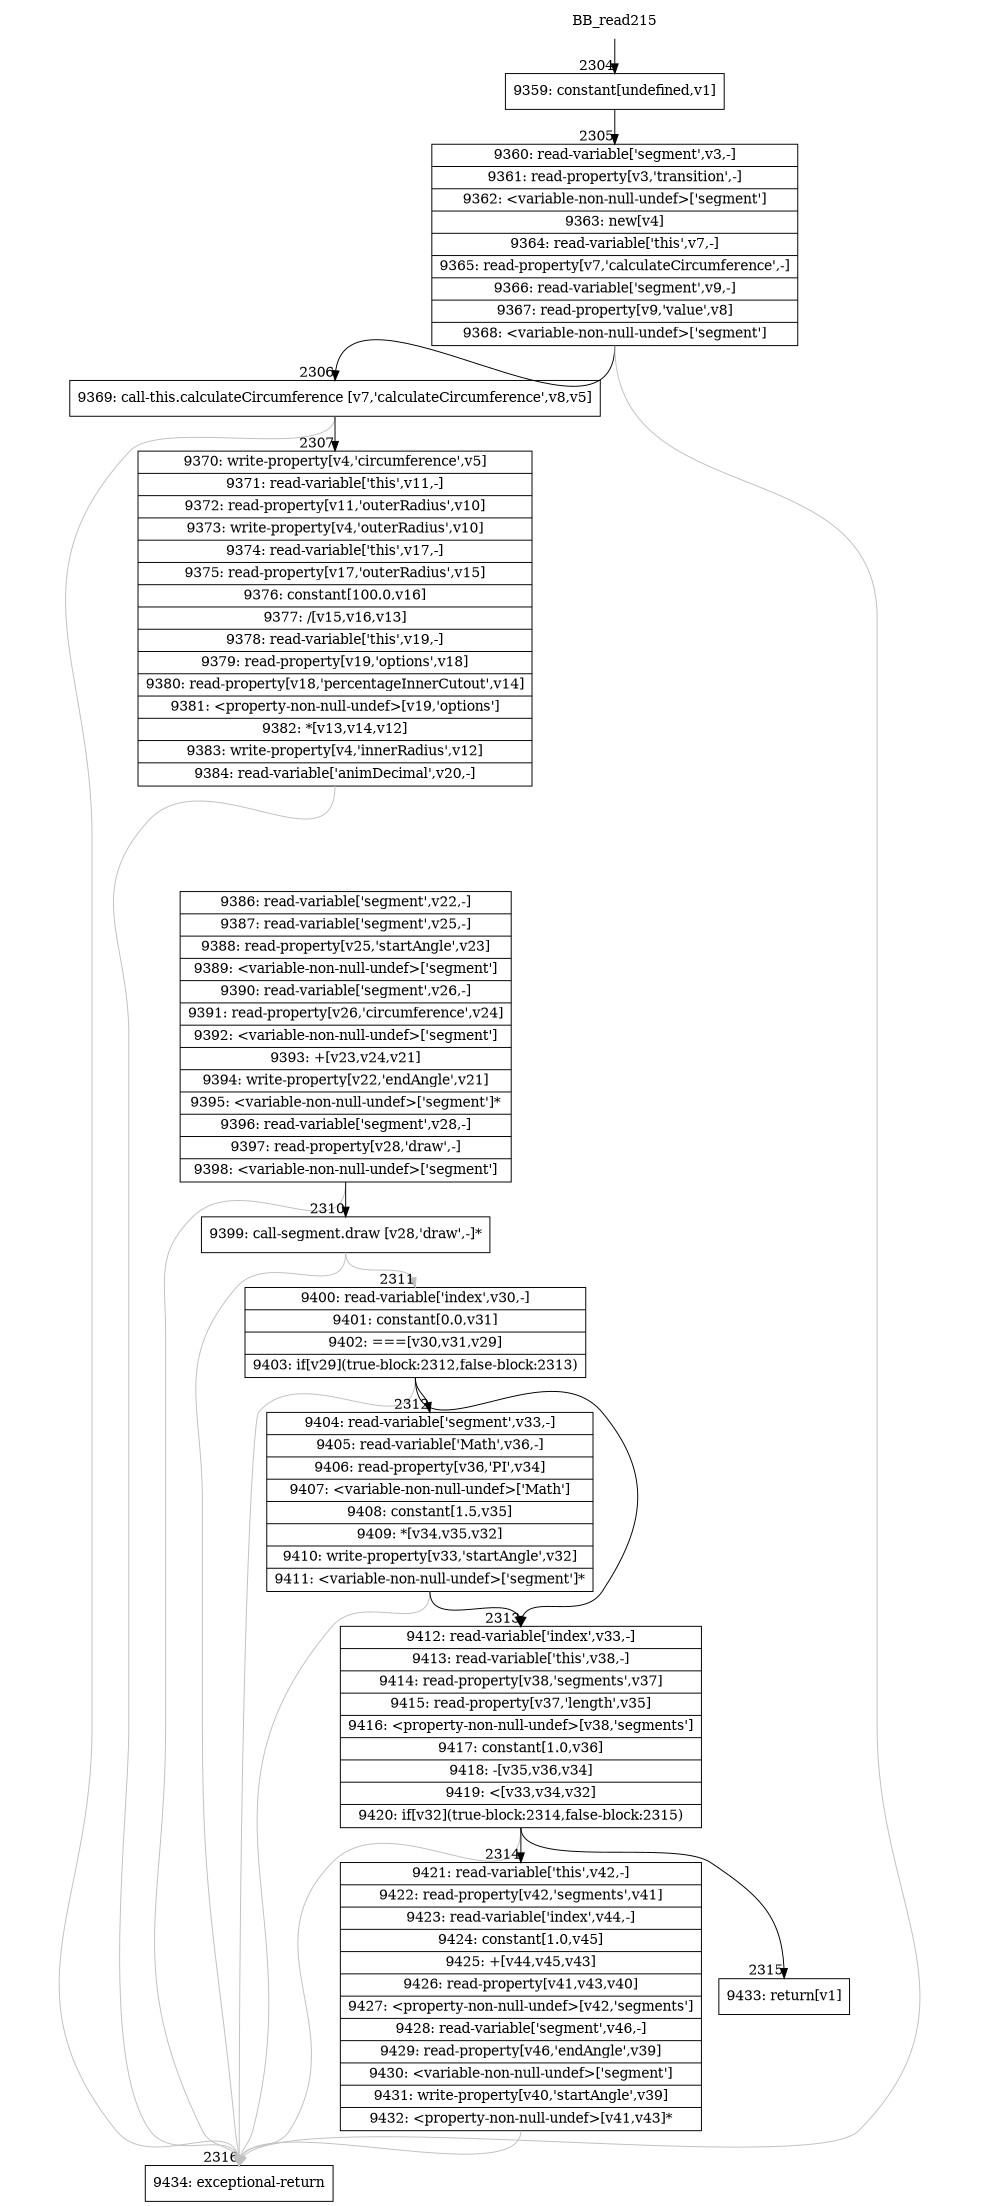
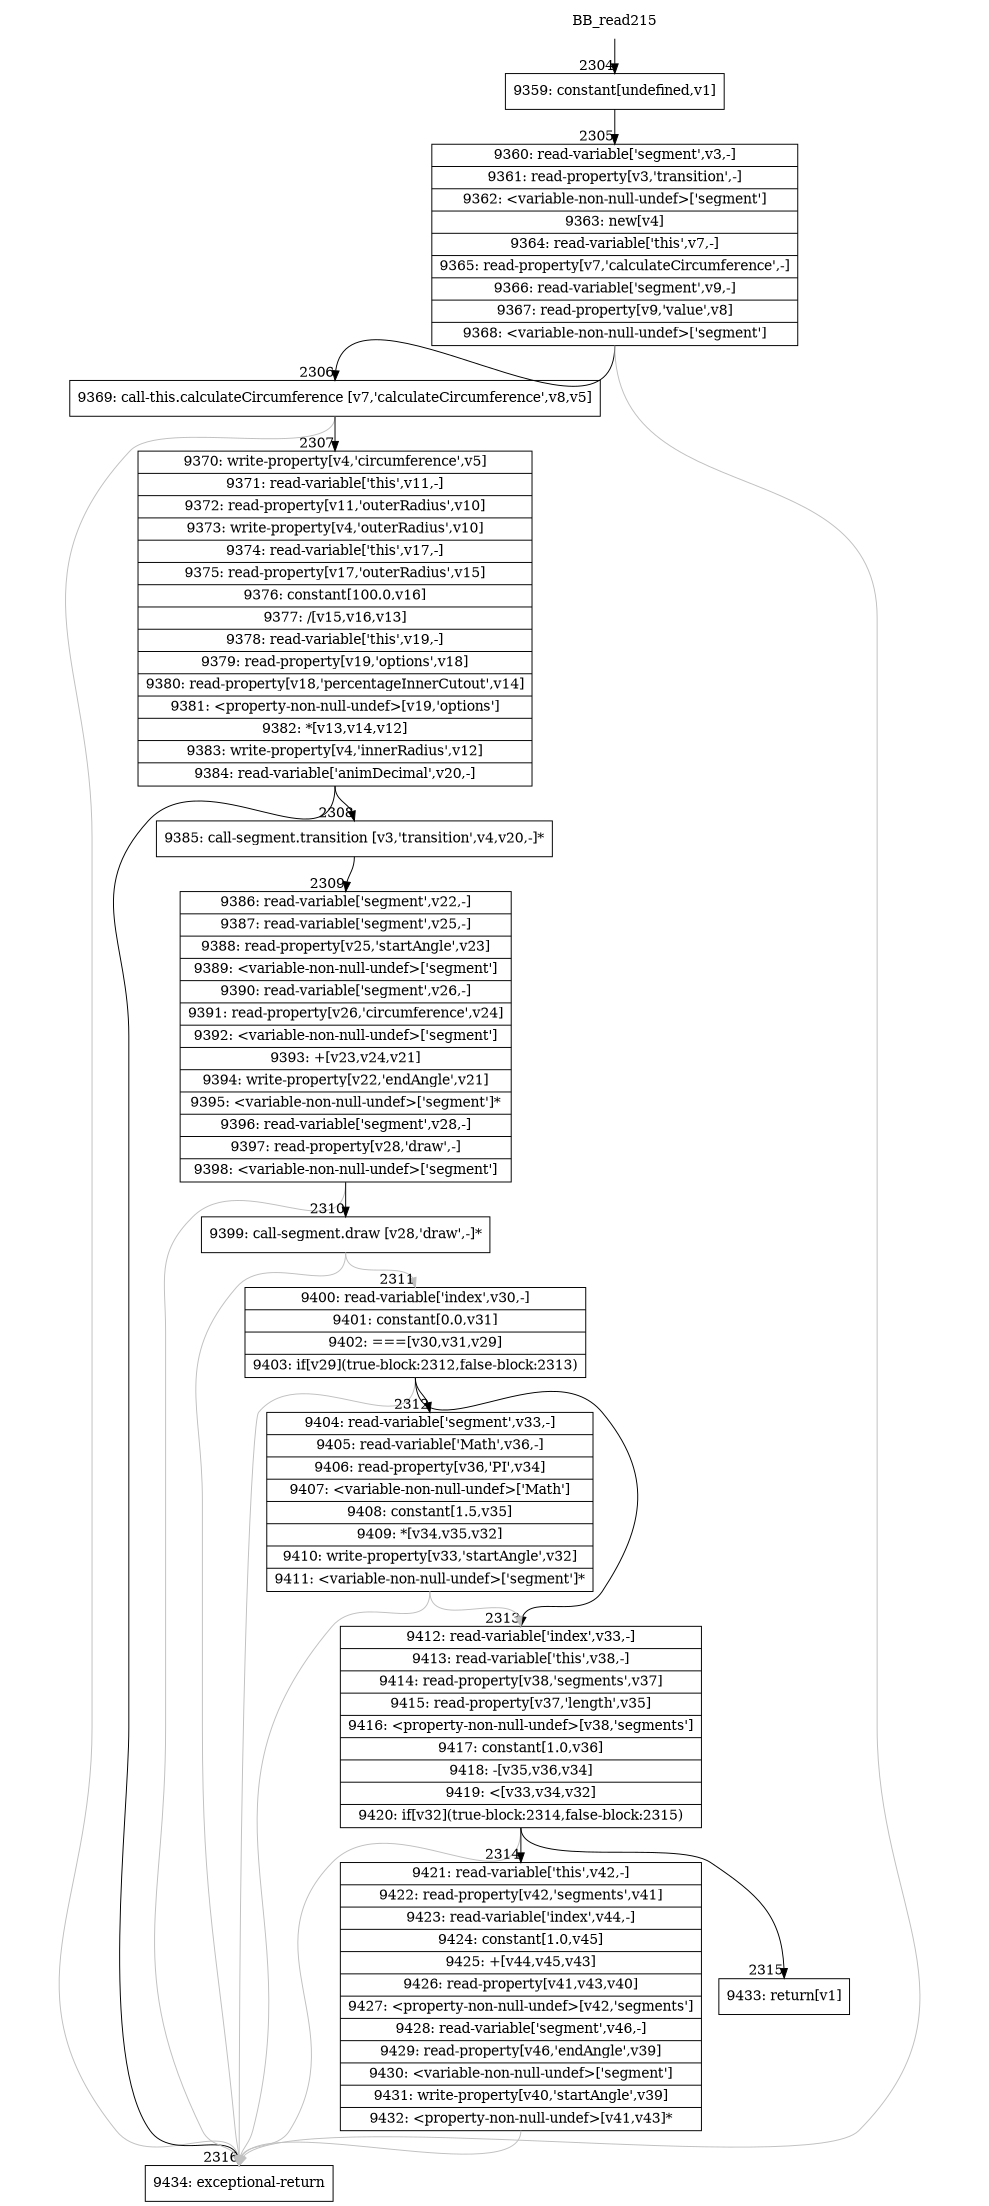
none -> (354, 839)
(129, 1414) -> (129, 1414)
(471, 1609) -> (471, 1609)
